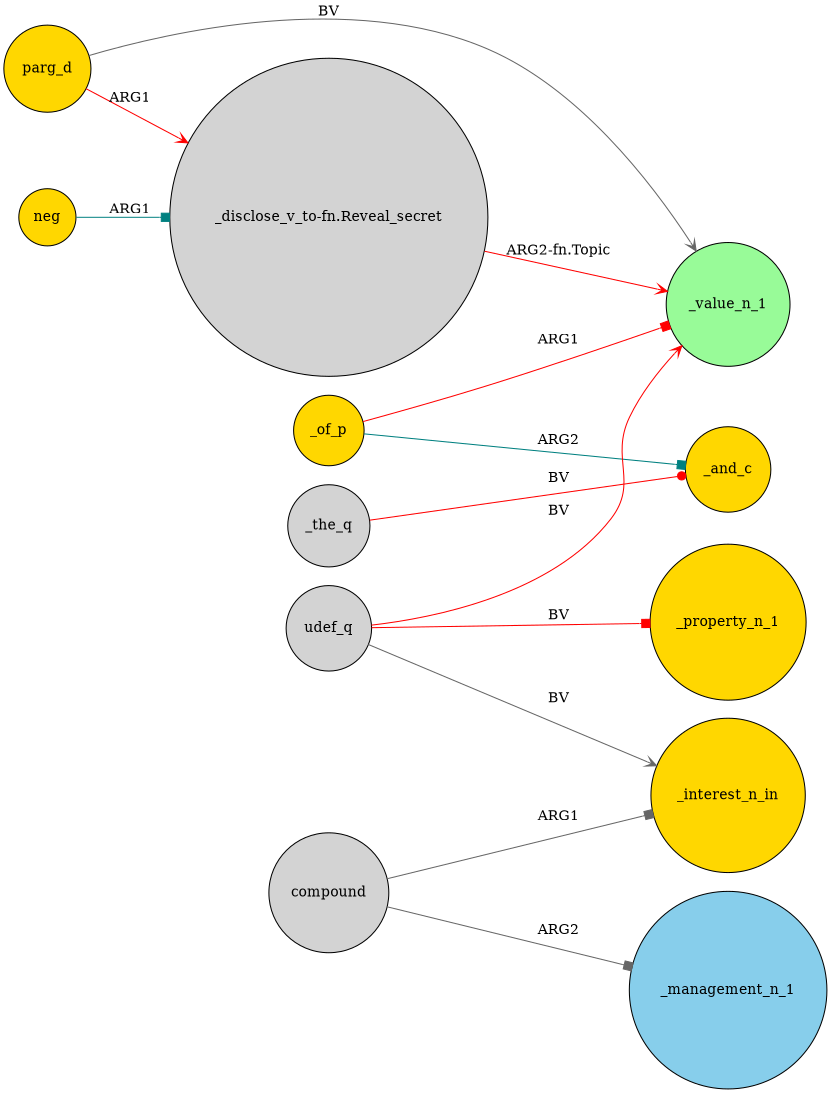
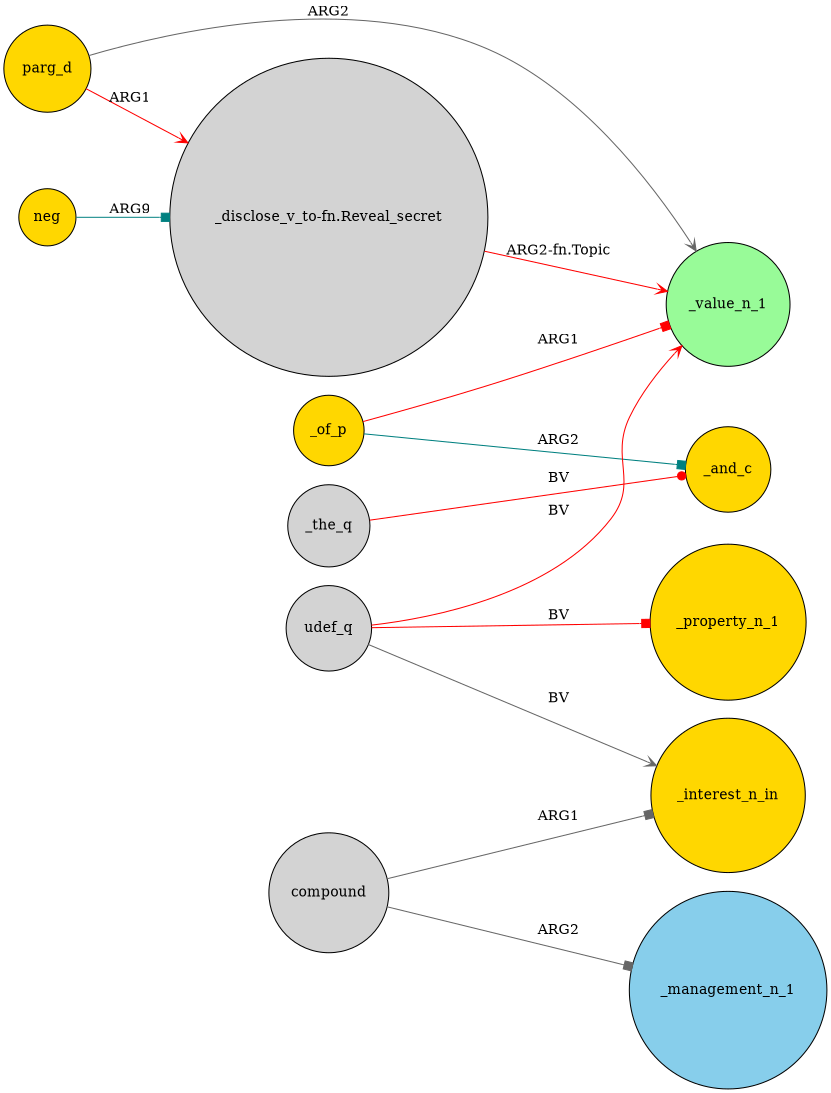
(329, 12) -> (329, 12)
(130, 210) -> (130, 210)
